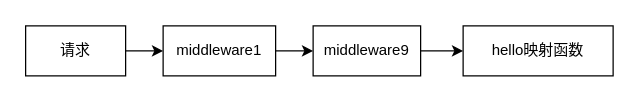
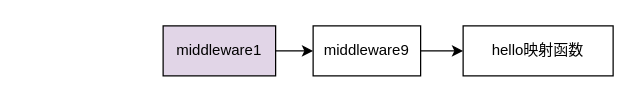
(76, 51) -> none
(149, 51) -> none
(219, 51) -> (219, 51)
